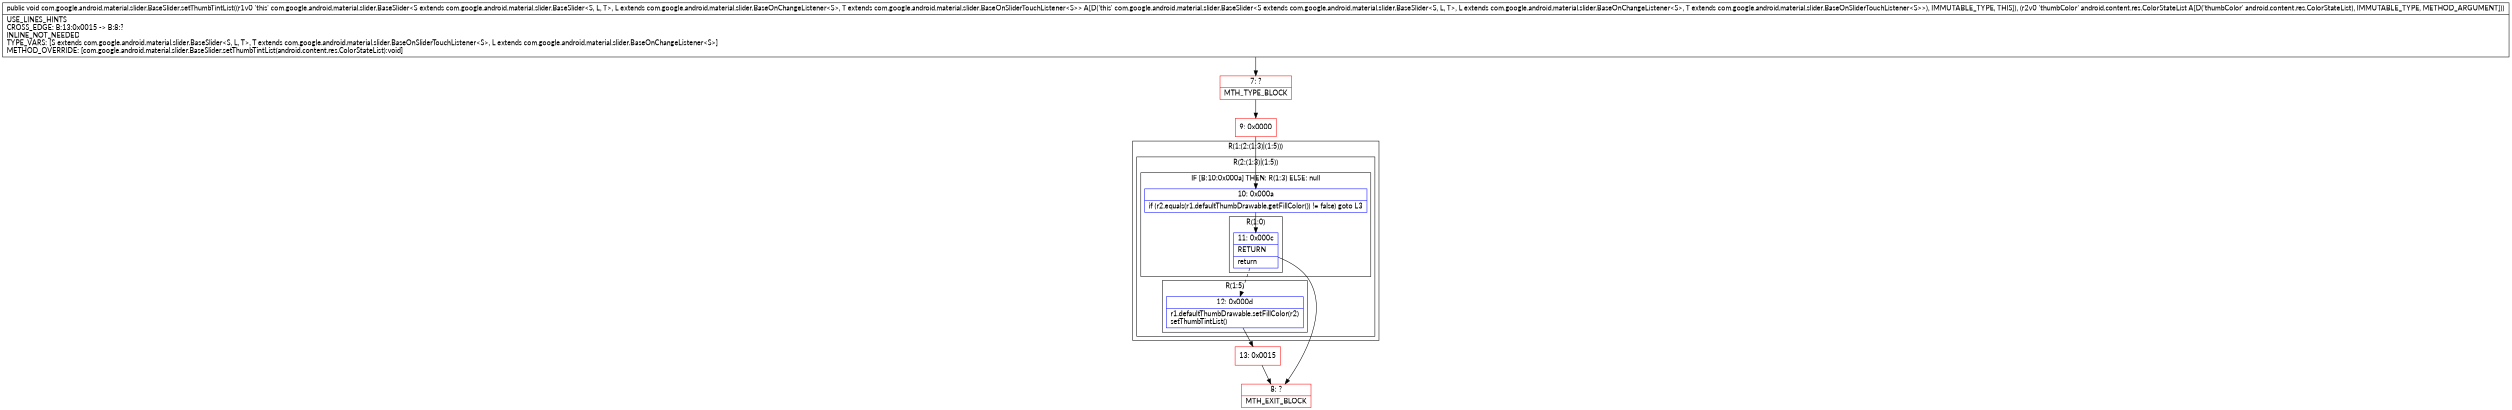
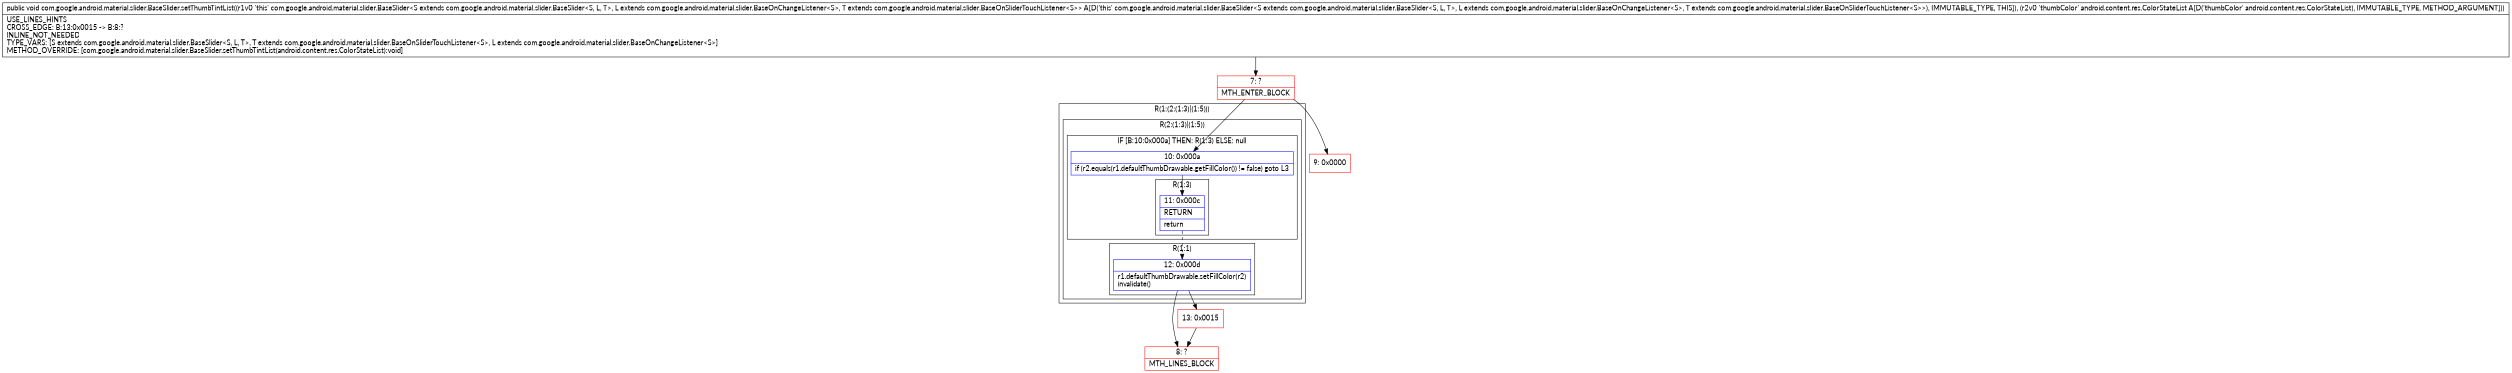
(1256, 93) -> (1256, 93)
(1256, 160) -> (1221, 124)
(1256, 223) -> (1182, 185)
(1235, 286) -> (1182, 249)
(1316, 313) -> (1173, 316)
(1199, 322) -> (1134, 284)
(1276, 401) -> (1182, 364)
